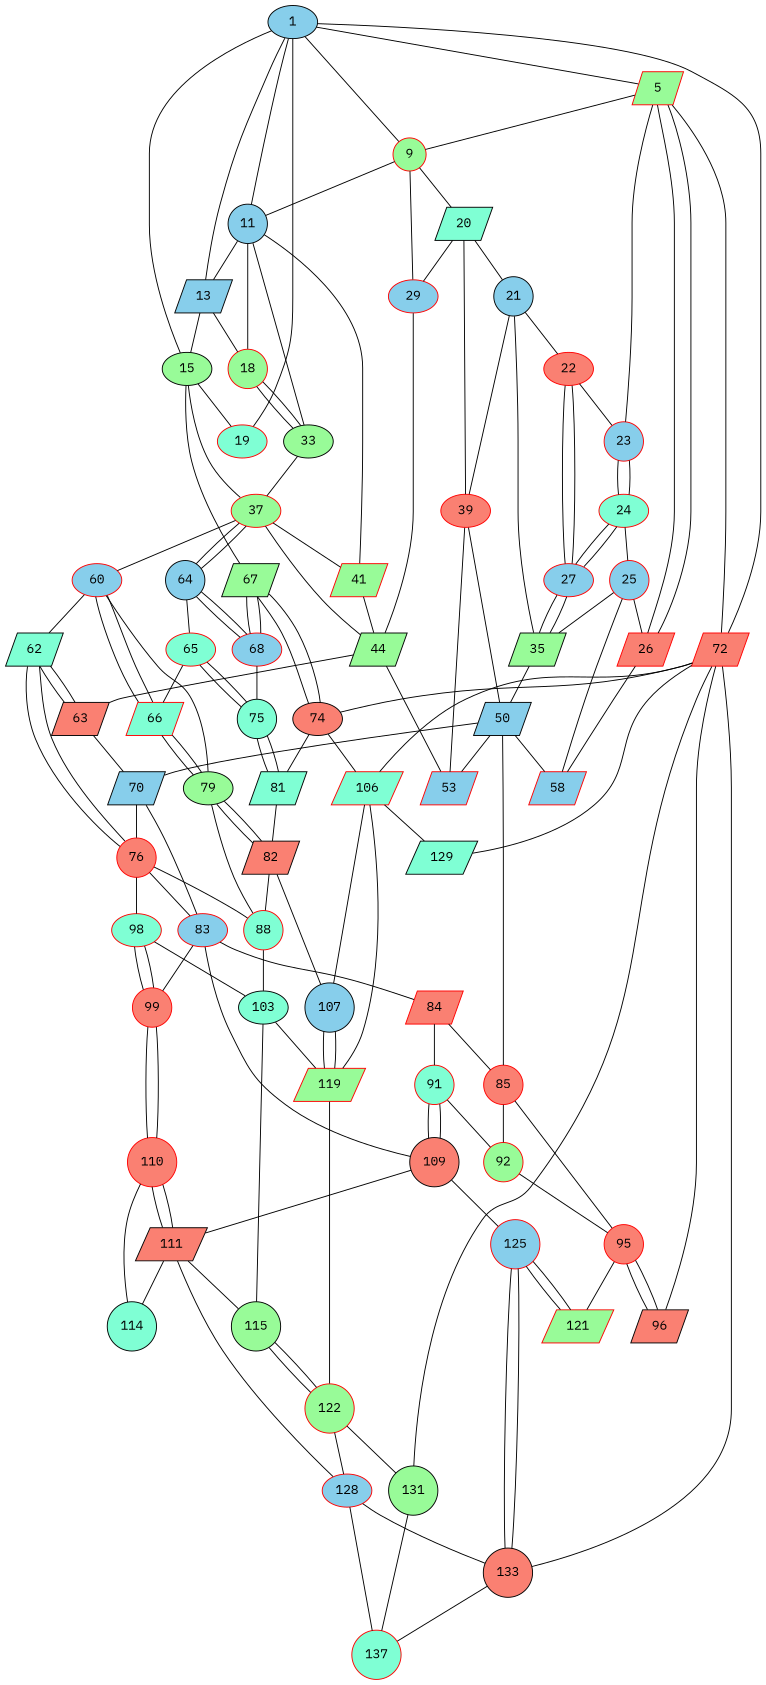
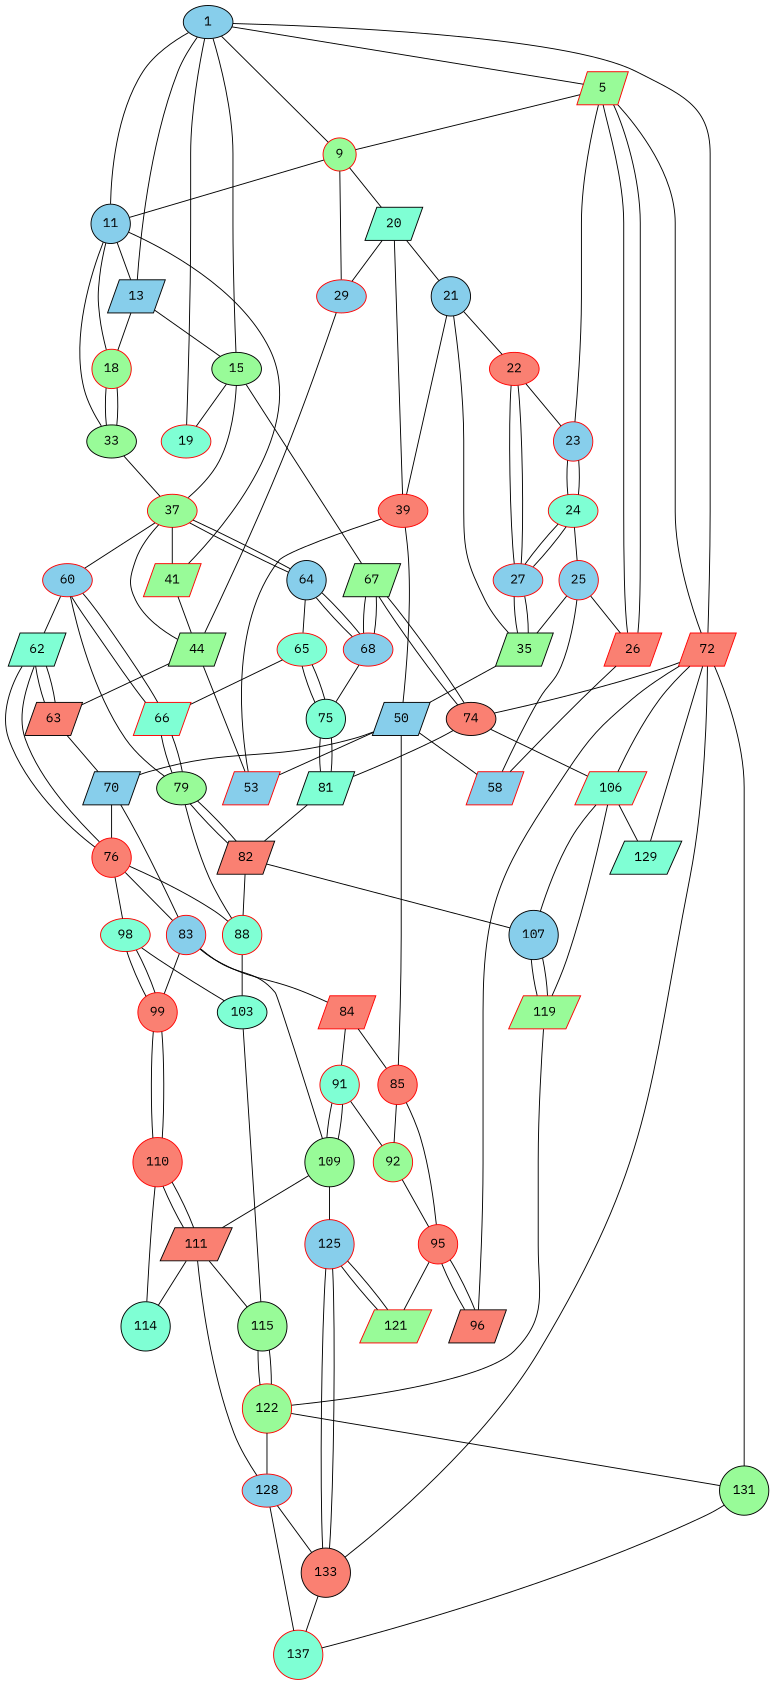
(203, 930) -> (186, 935)
(296, 1045) -> none
(434, 1162) -> (330, 1162)
